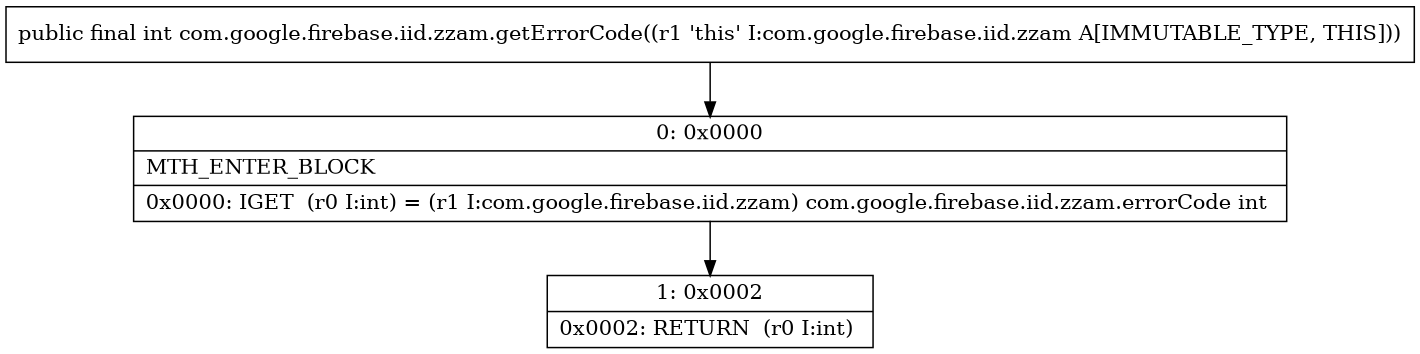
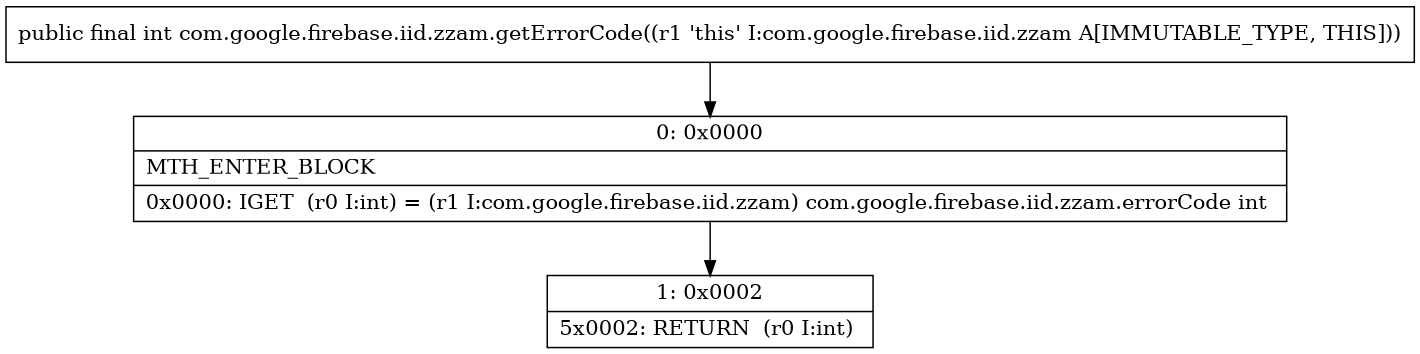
(710, 329) -> (710, 329)
